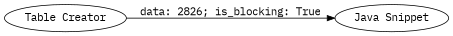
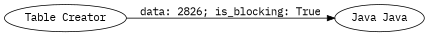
(392, 18) -> (380, 18)
